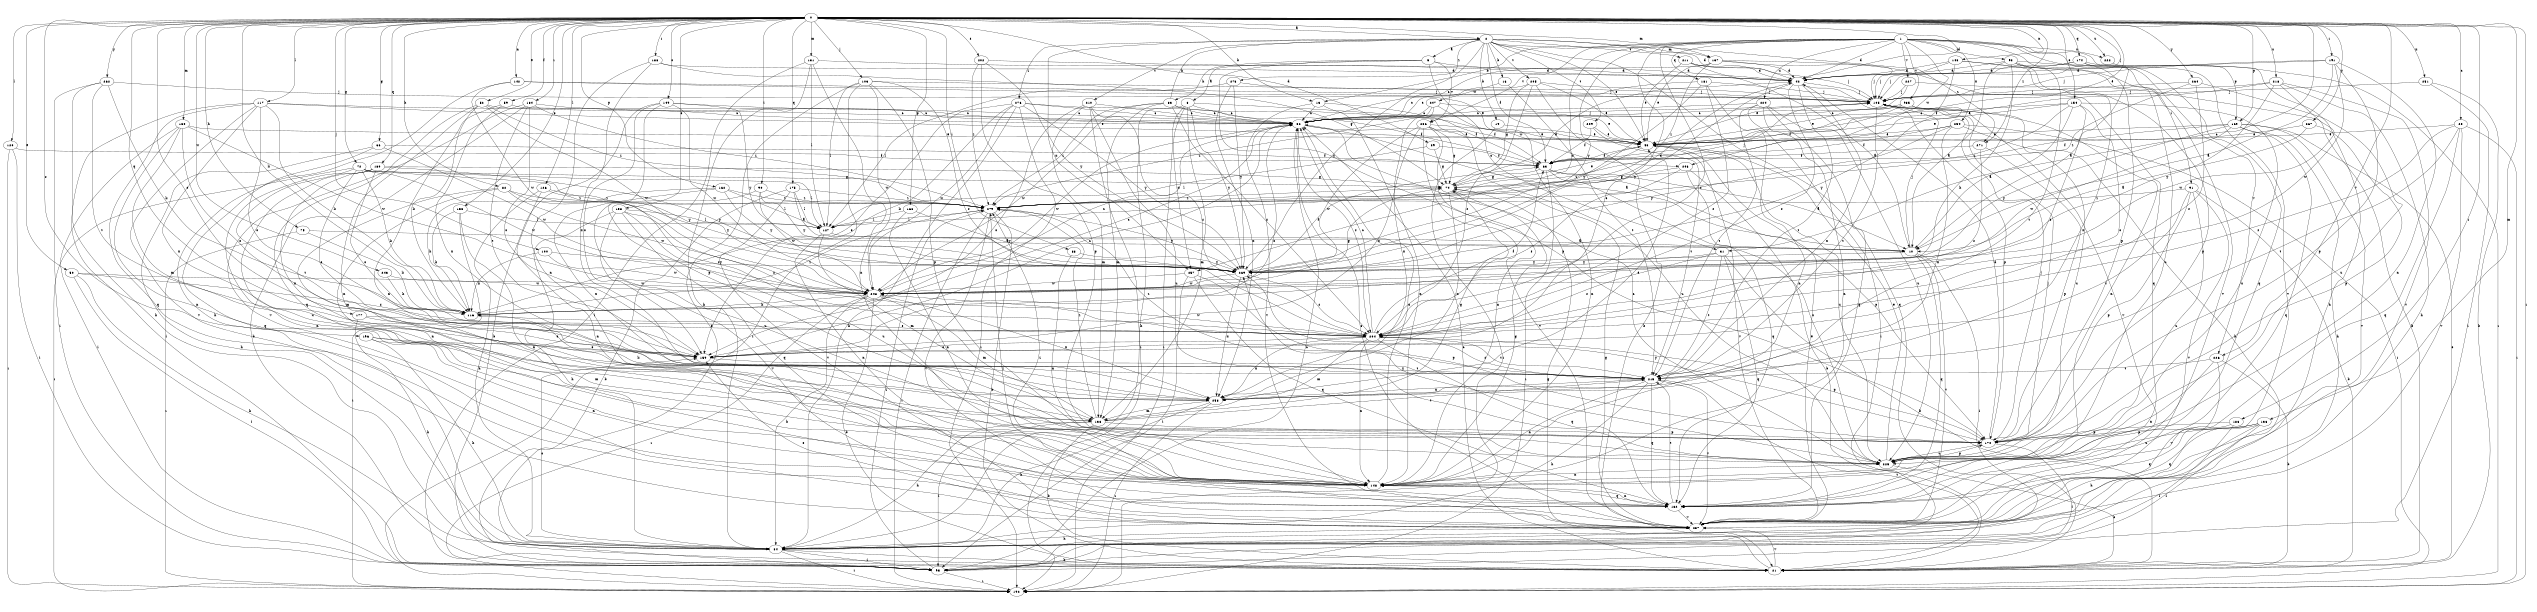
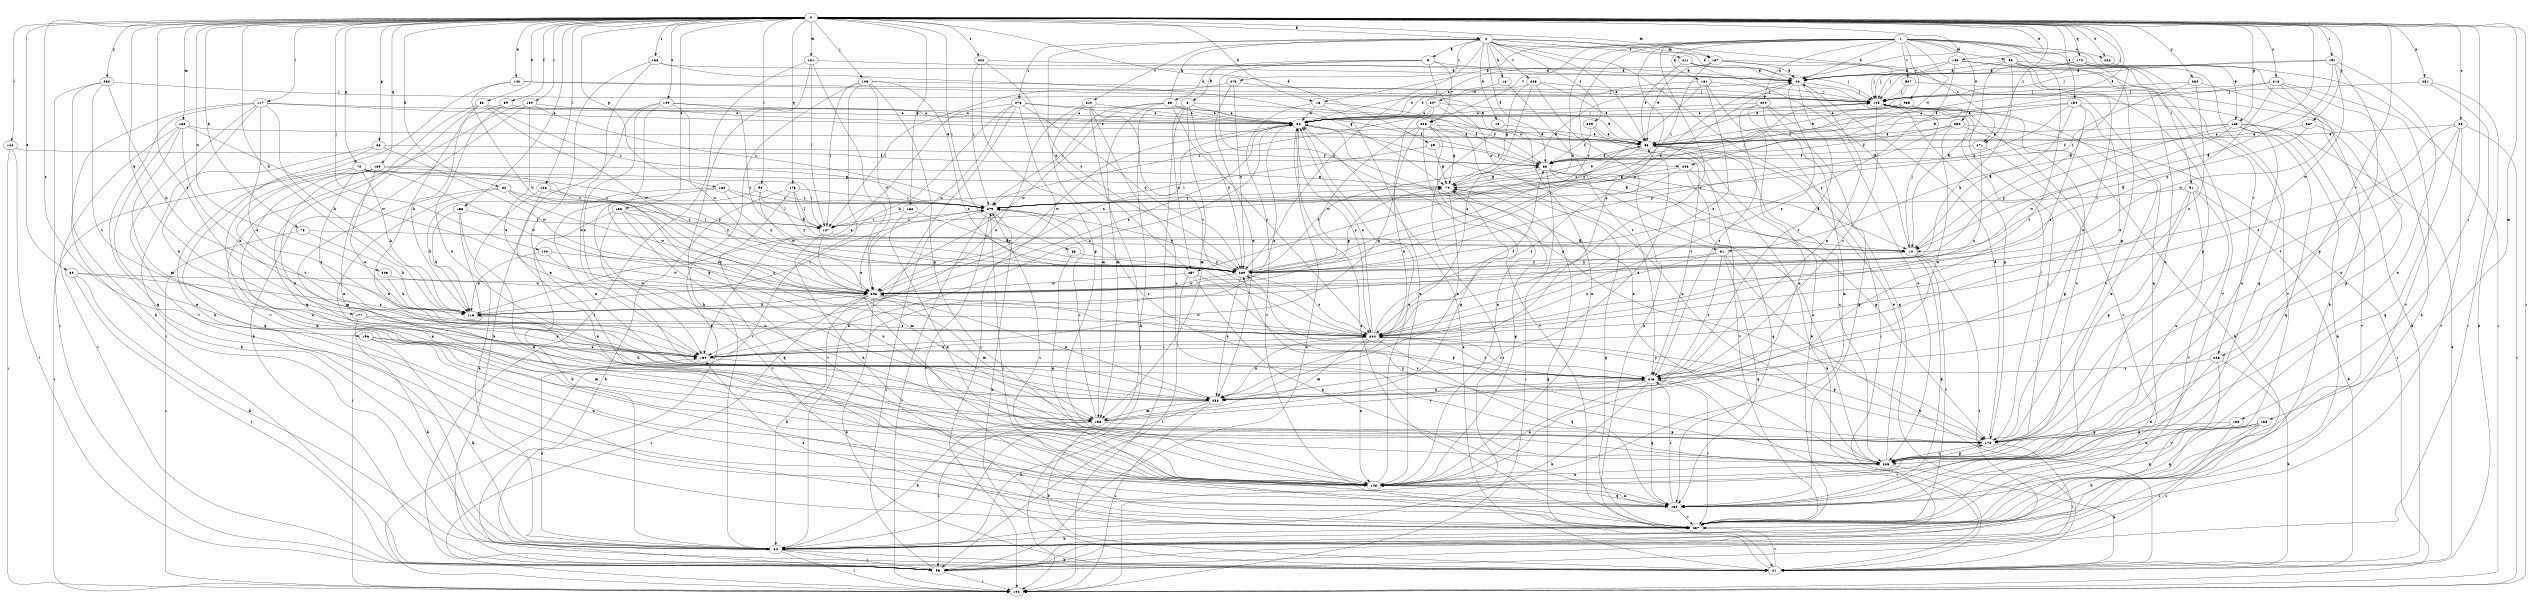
(1909, 81) -> (1909, 81)
(648, 336) -> none
